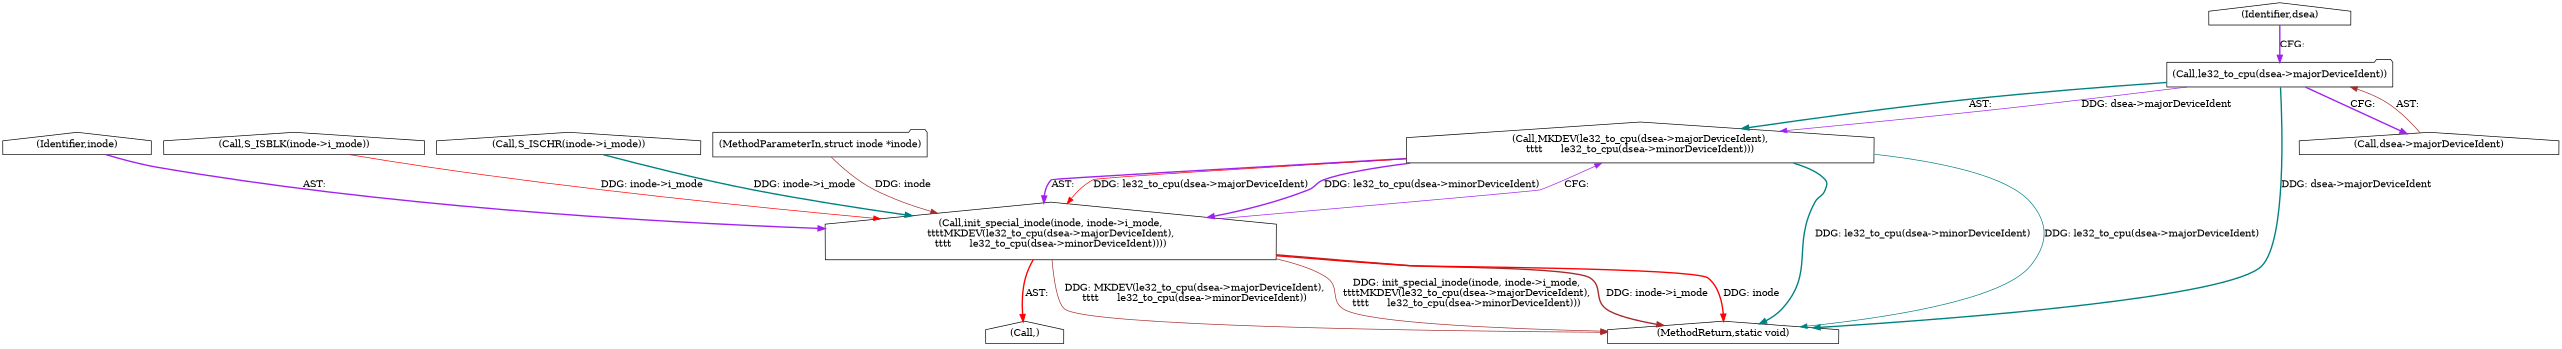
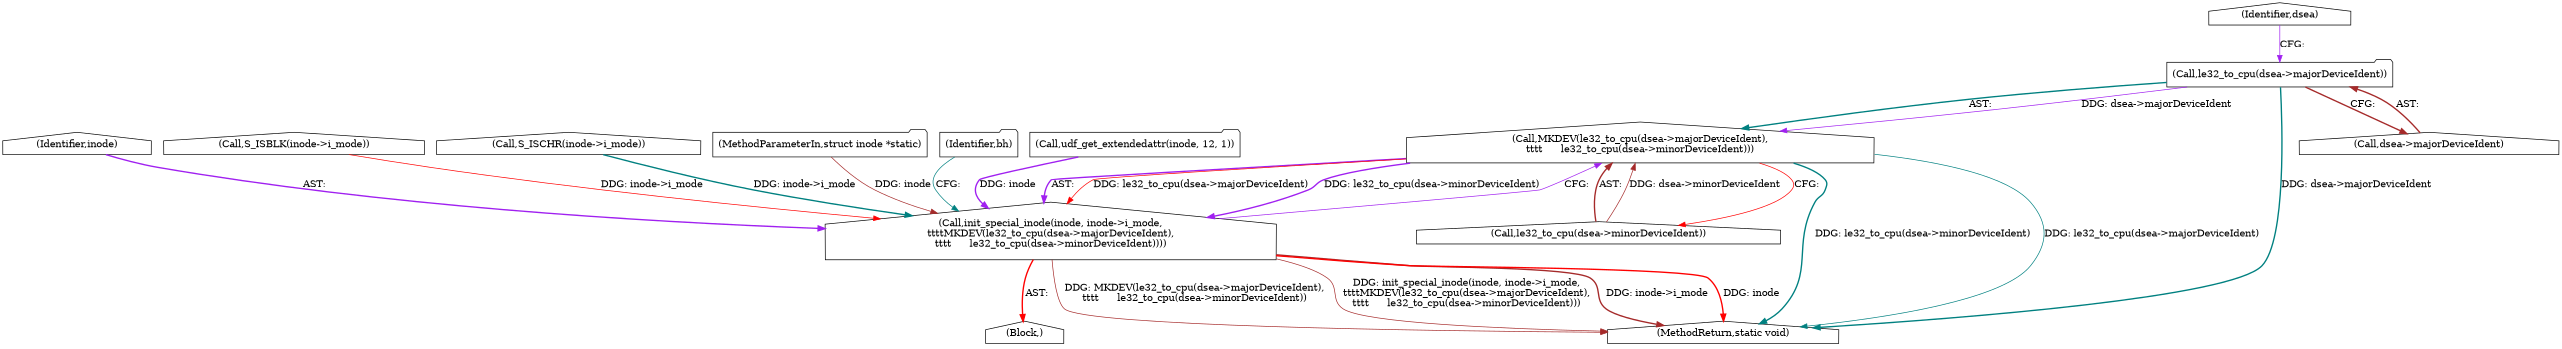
(2280, 40) -> (2280, 40)
(2392, 106) -> (2392, 106)
(2353, 109) -> (2353, 109)
(820, 145) -> (820, 145)
none -> (979, 145)
none -> (1135, 145)
none -> (1598, 234)
(1025, 334) -> (1025, 334)
